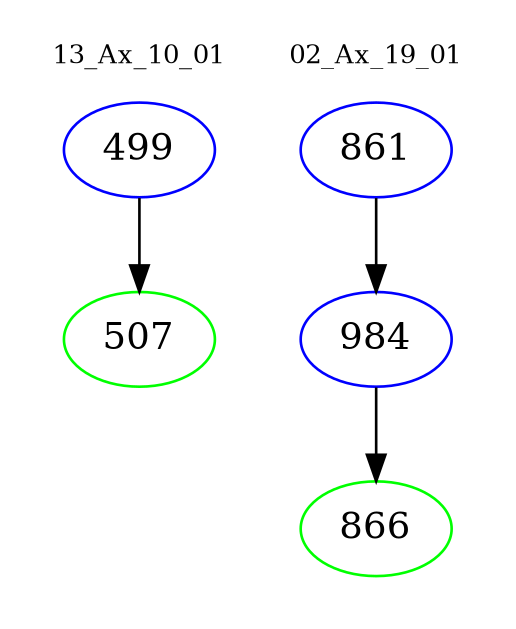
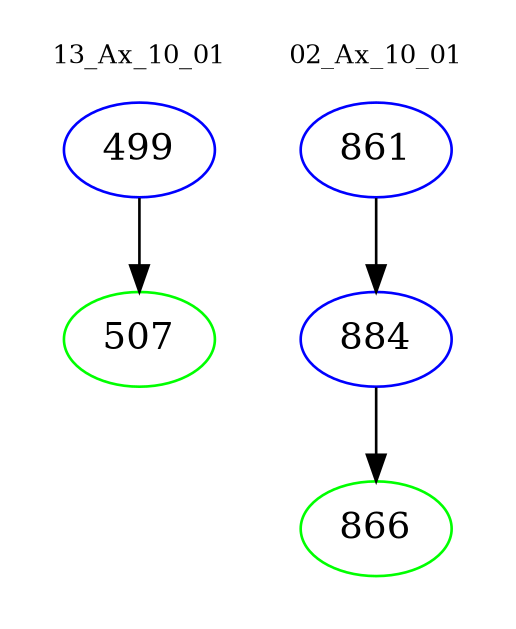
(376, 57) -> (376, 57)
(376, 339) -> (376, 339)
